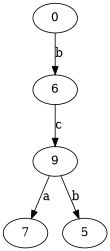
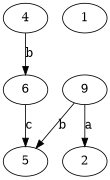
(55, 18) -> (26, 18)
none -> (85, 18)
(55, 121) -> (26, 121)
(26, 233) -> (85, 161)
